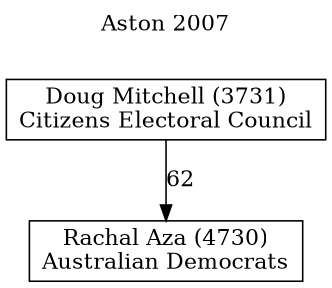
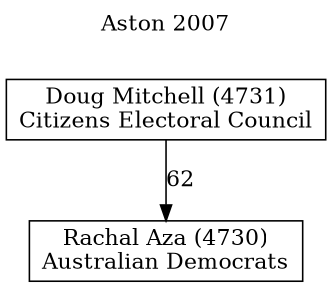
(166, 110) -> (166, 110)
